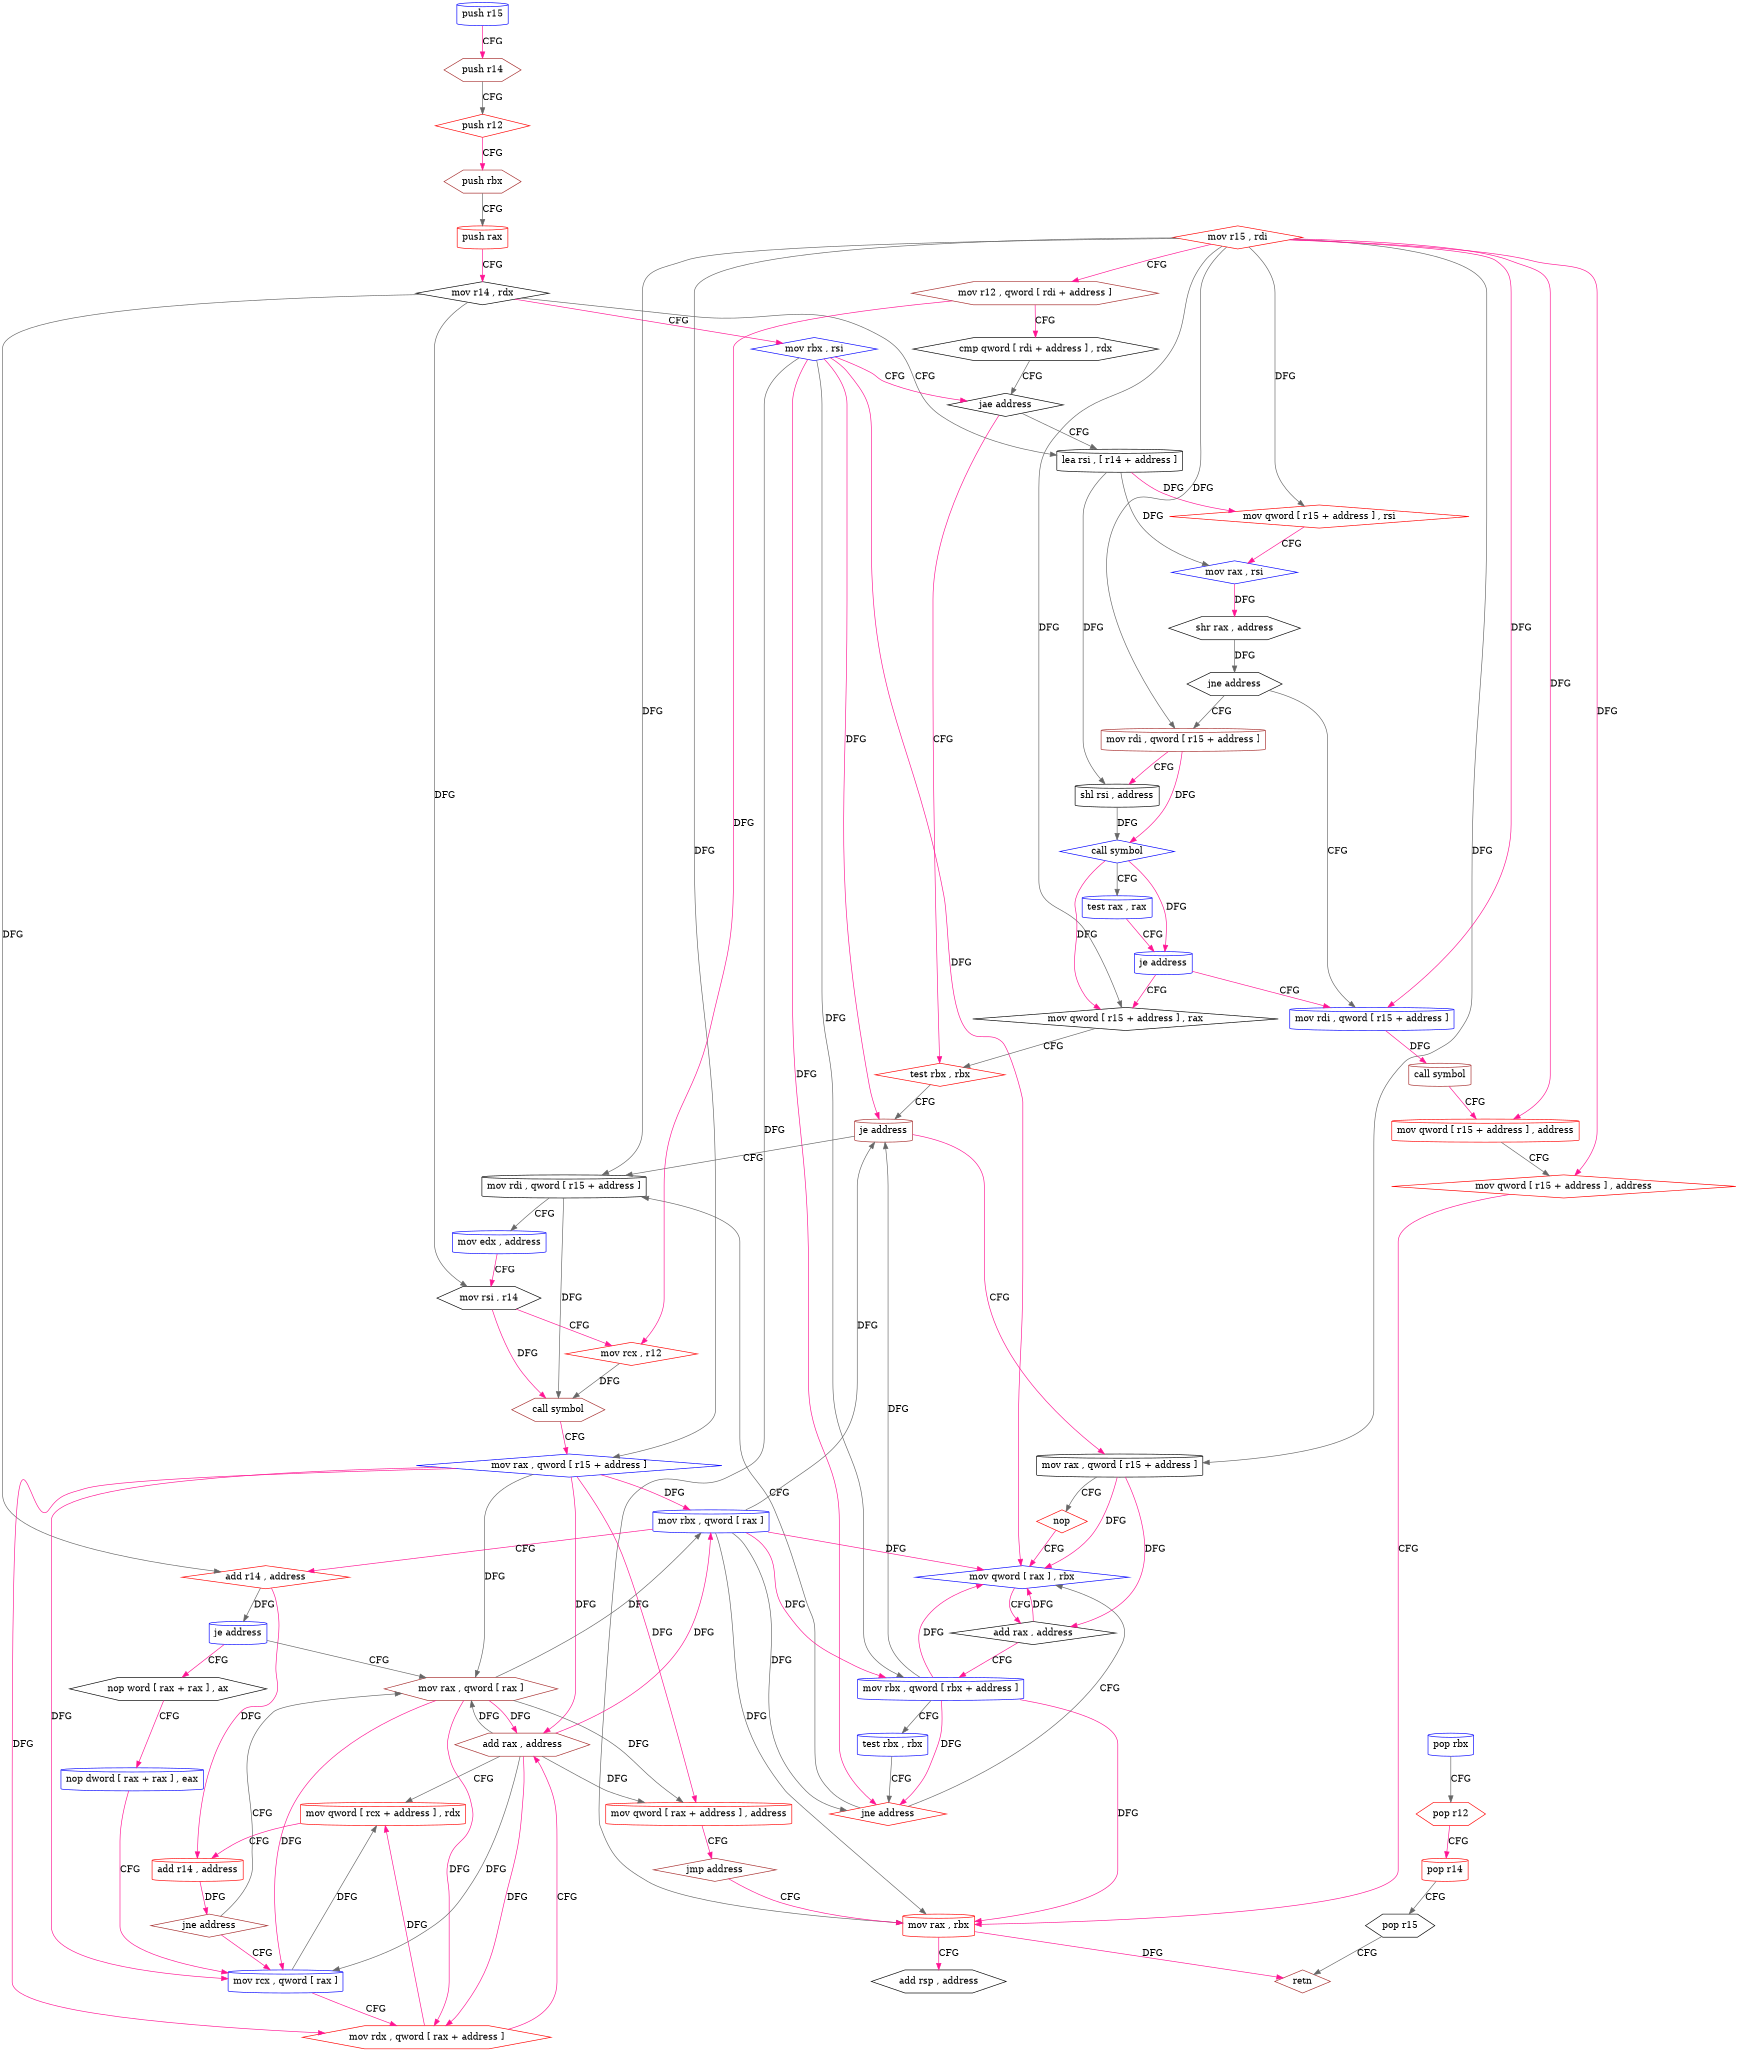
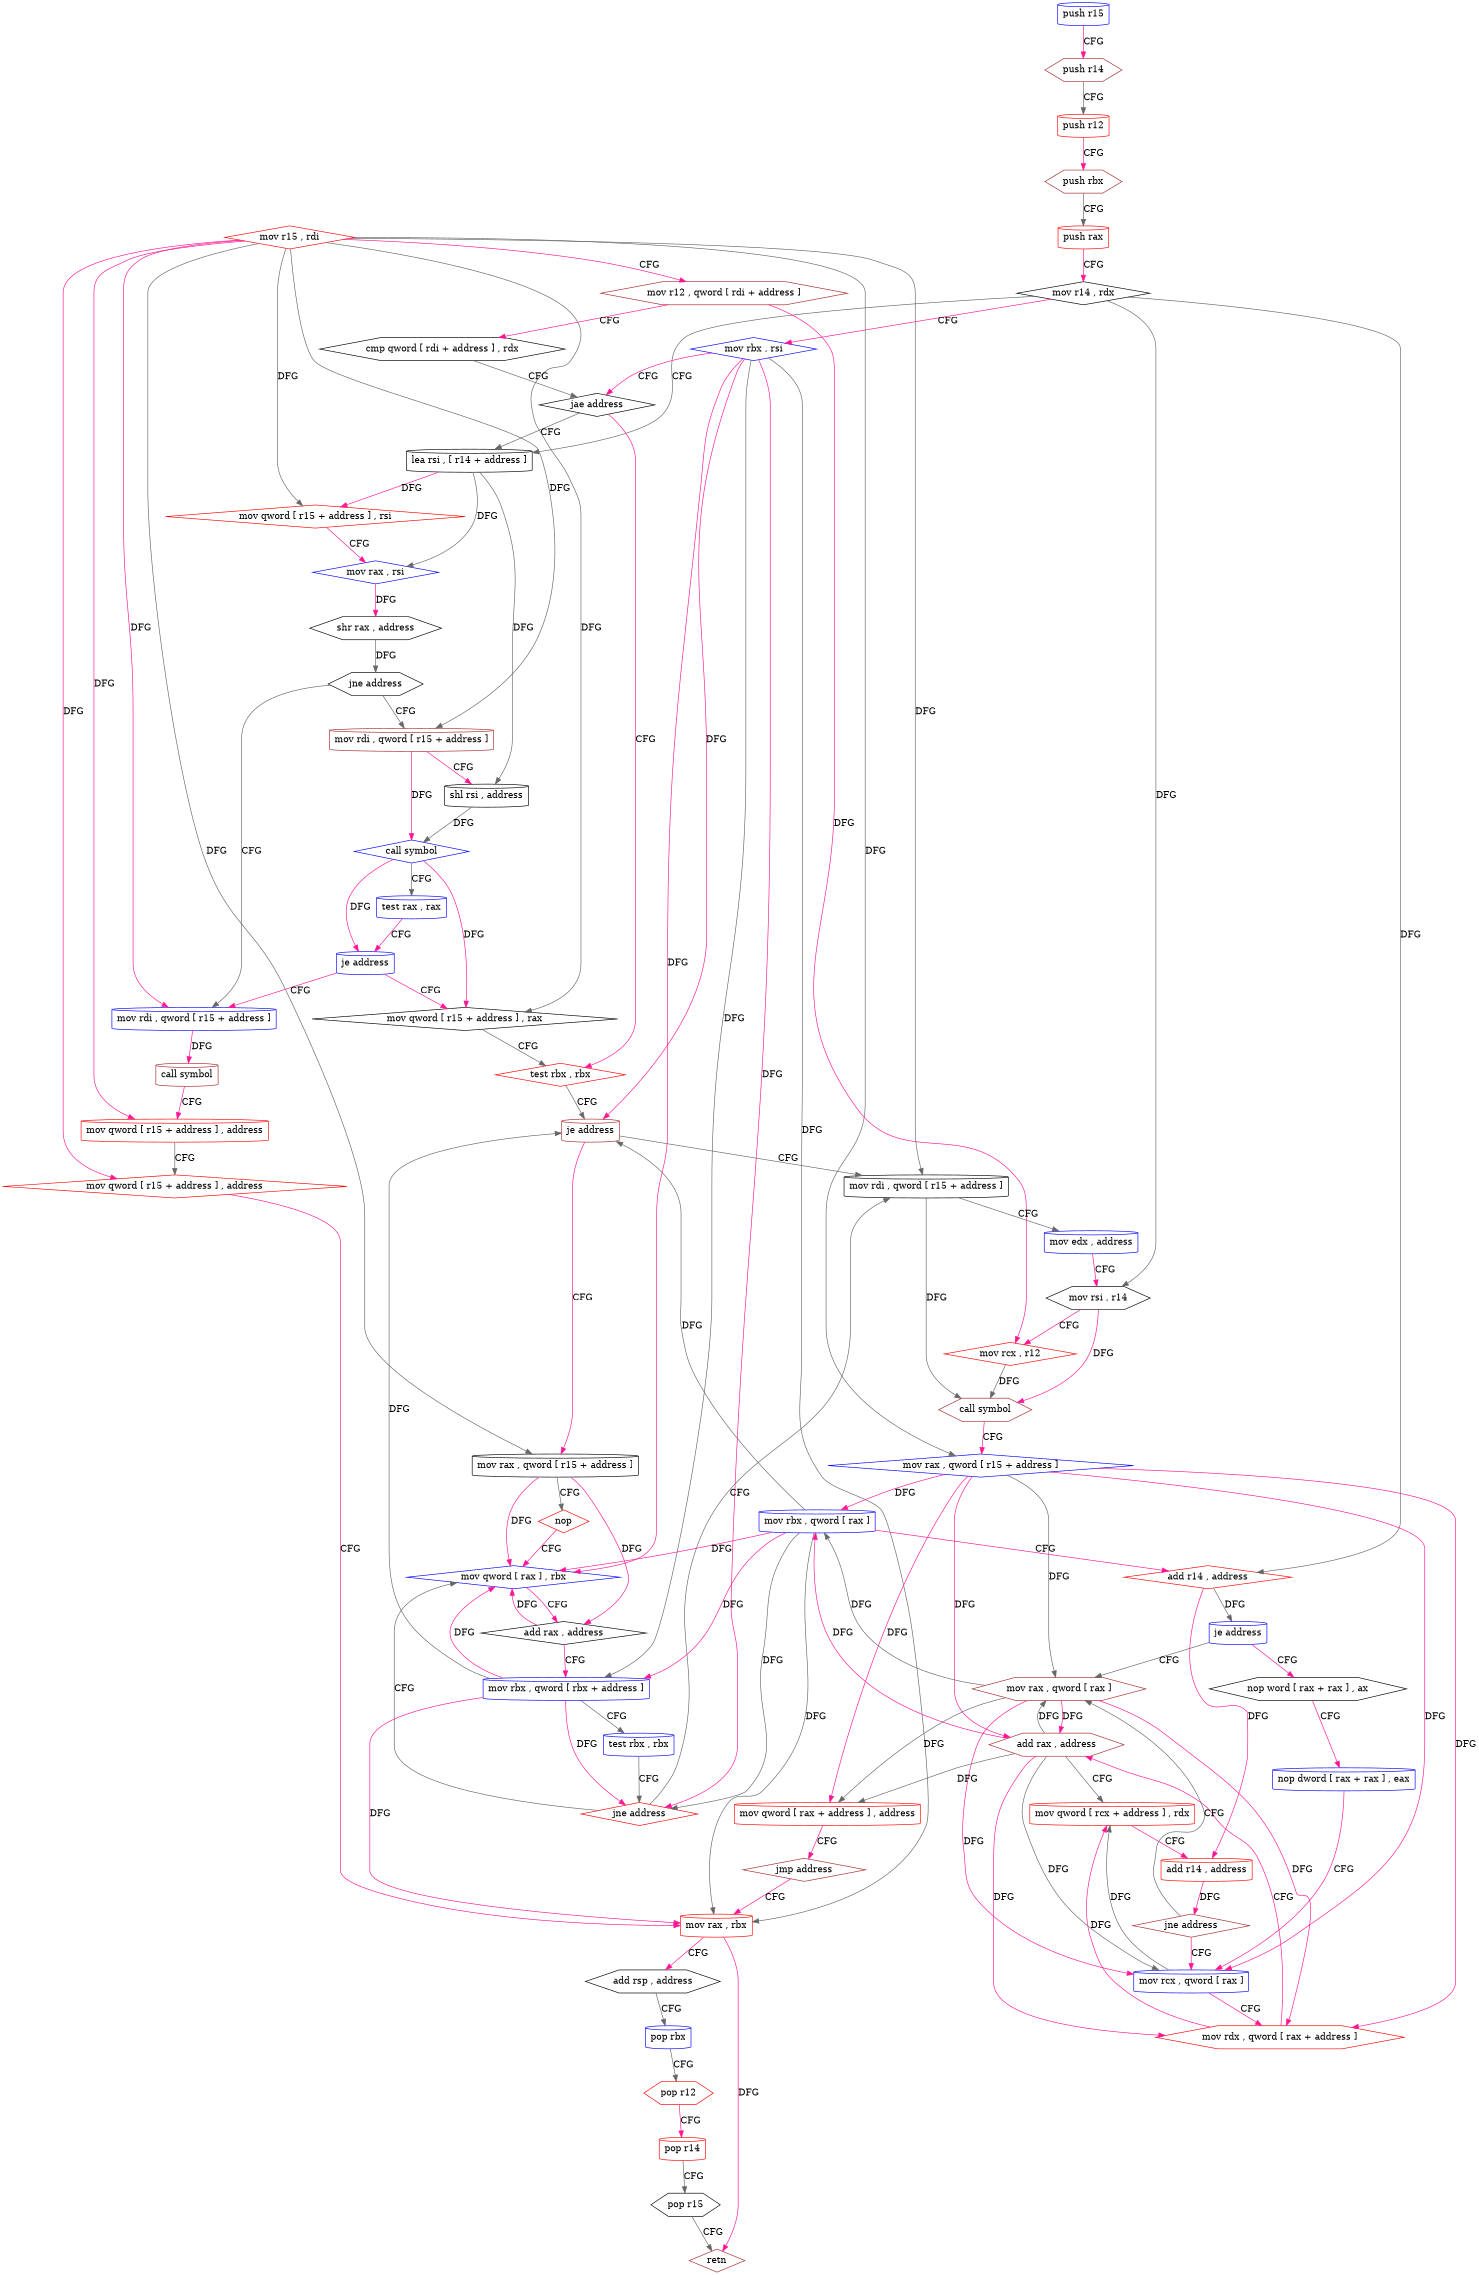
(483, 126) -> (1083, 126)
none -> (660, 2006)
